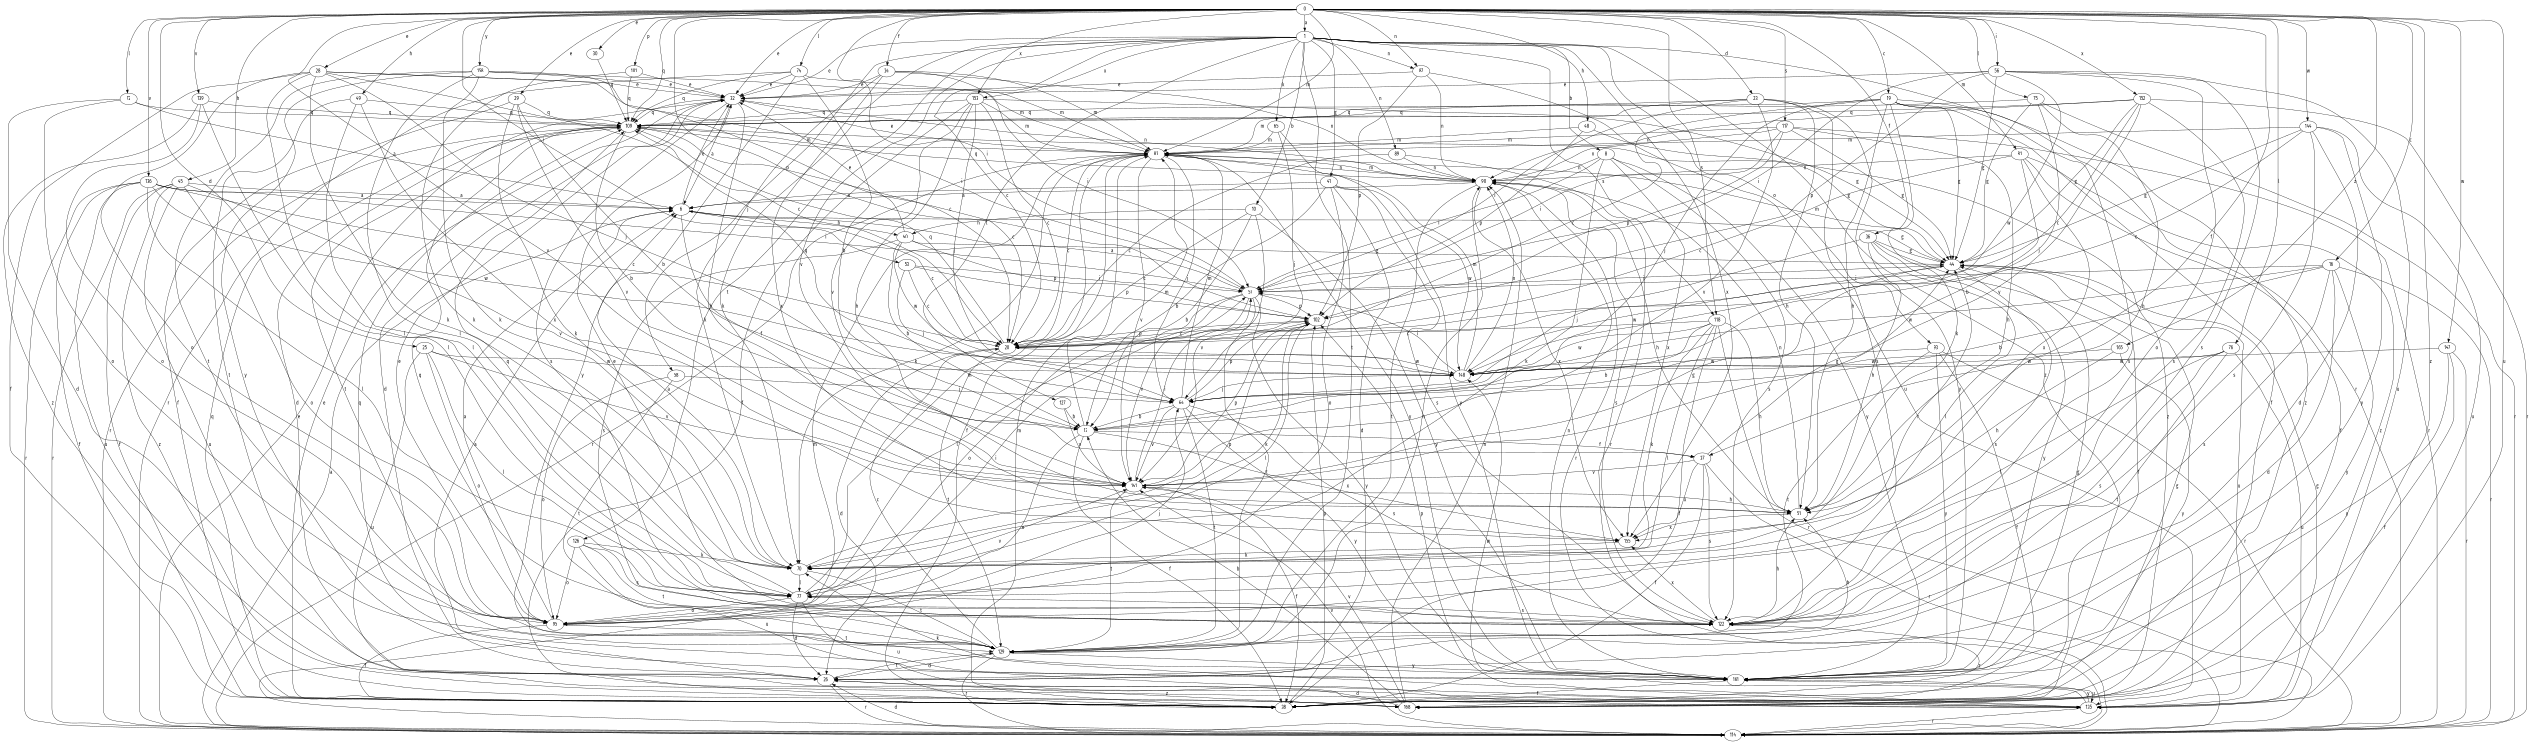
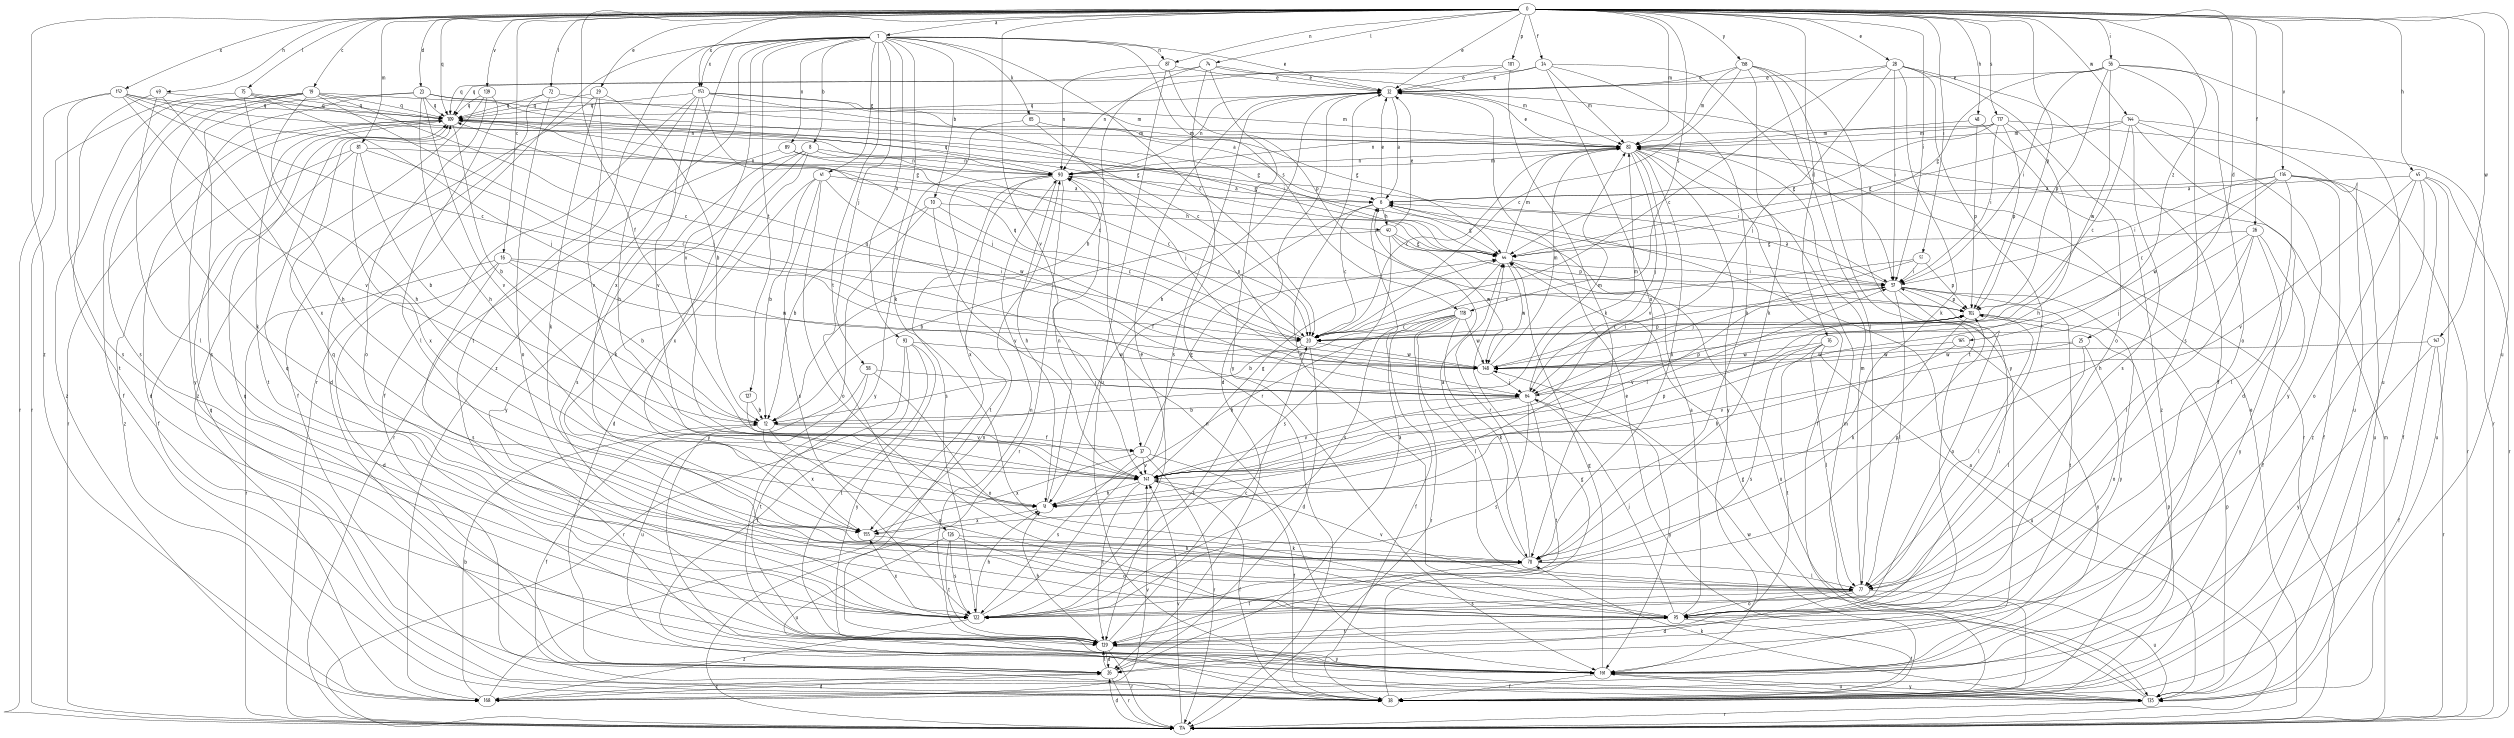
(595, 54) -> none
(2169, 600) -> none
(1268, 691) -> (1235, 675)
